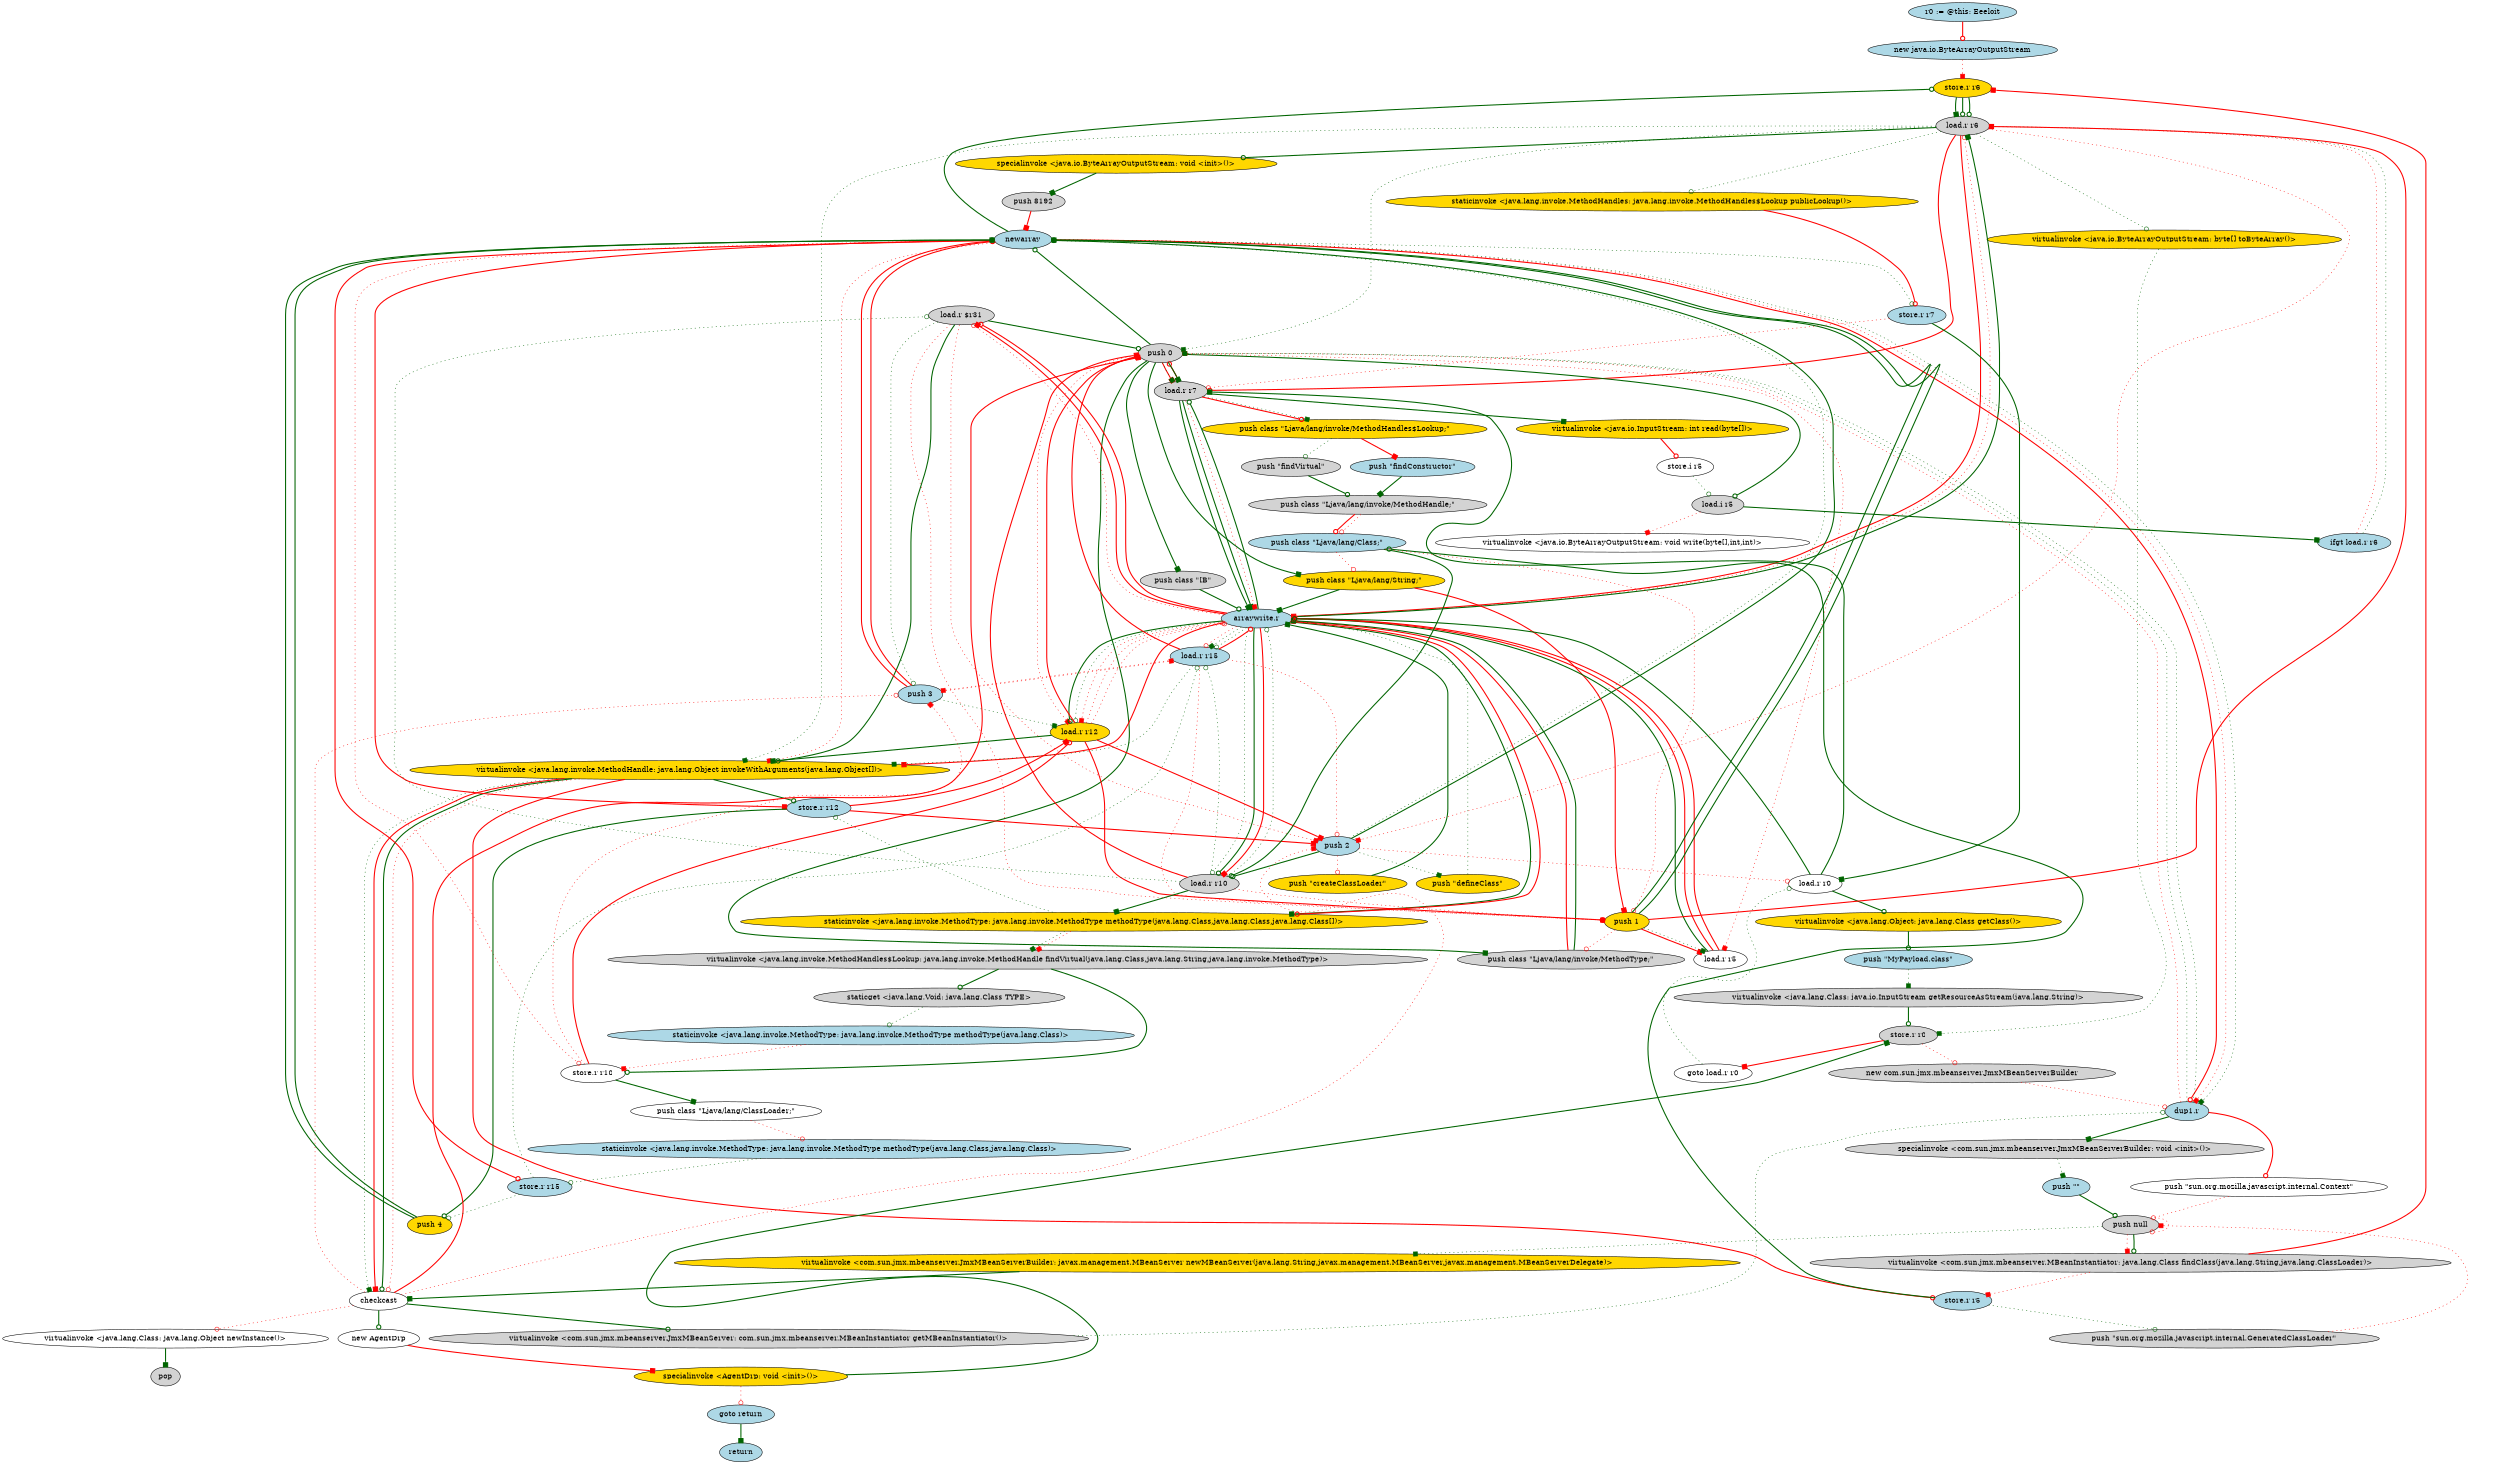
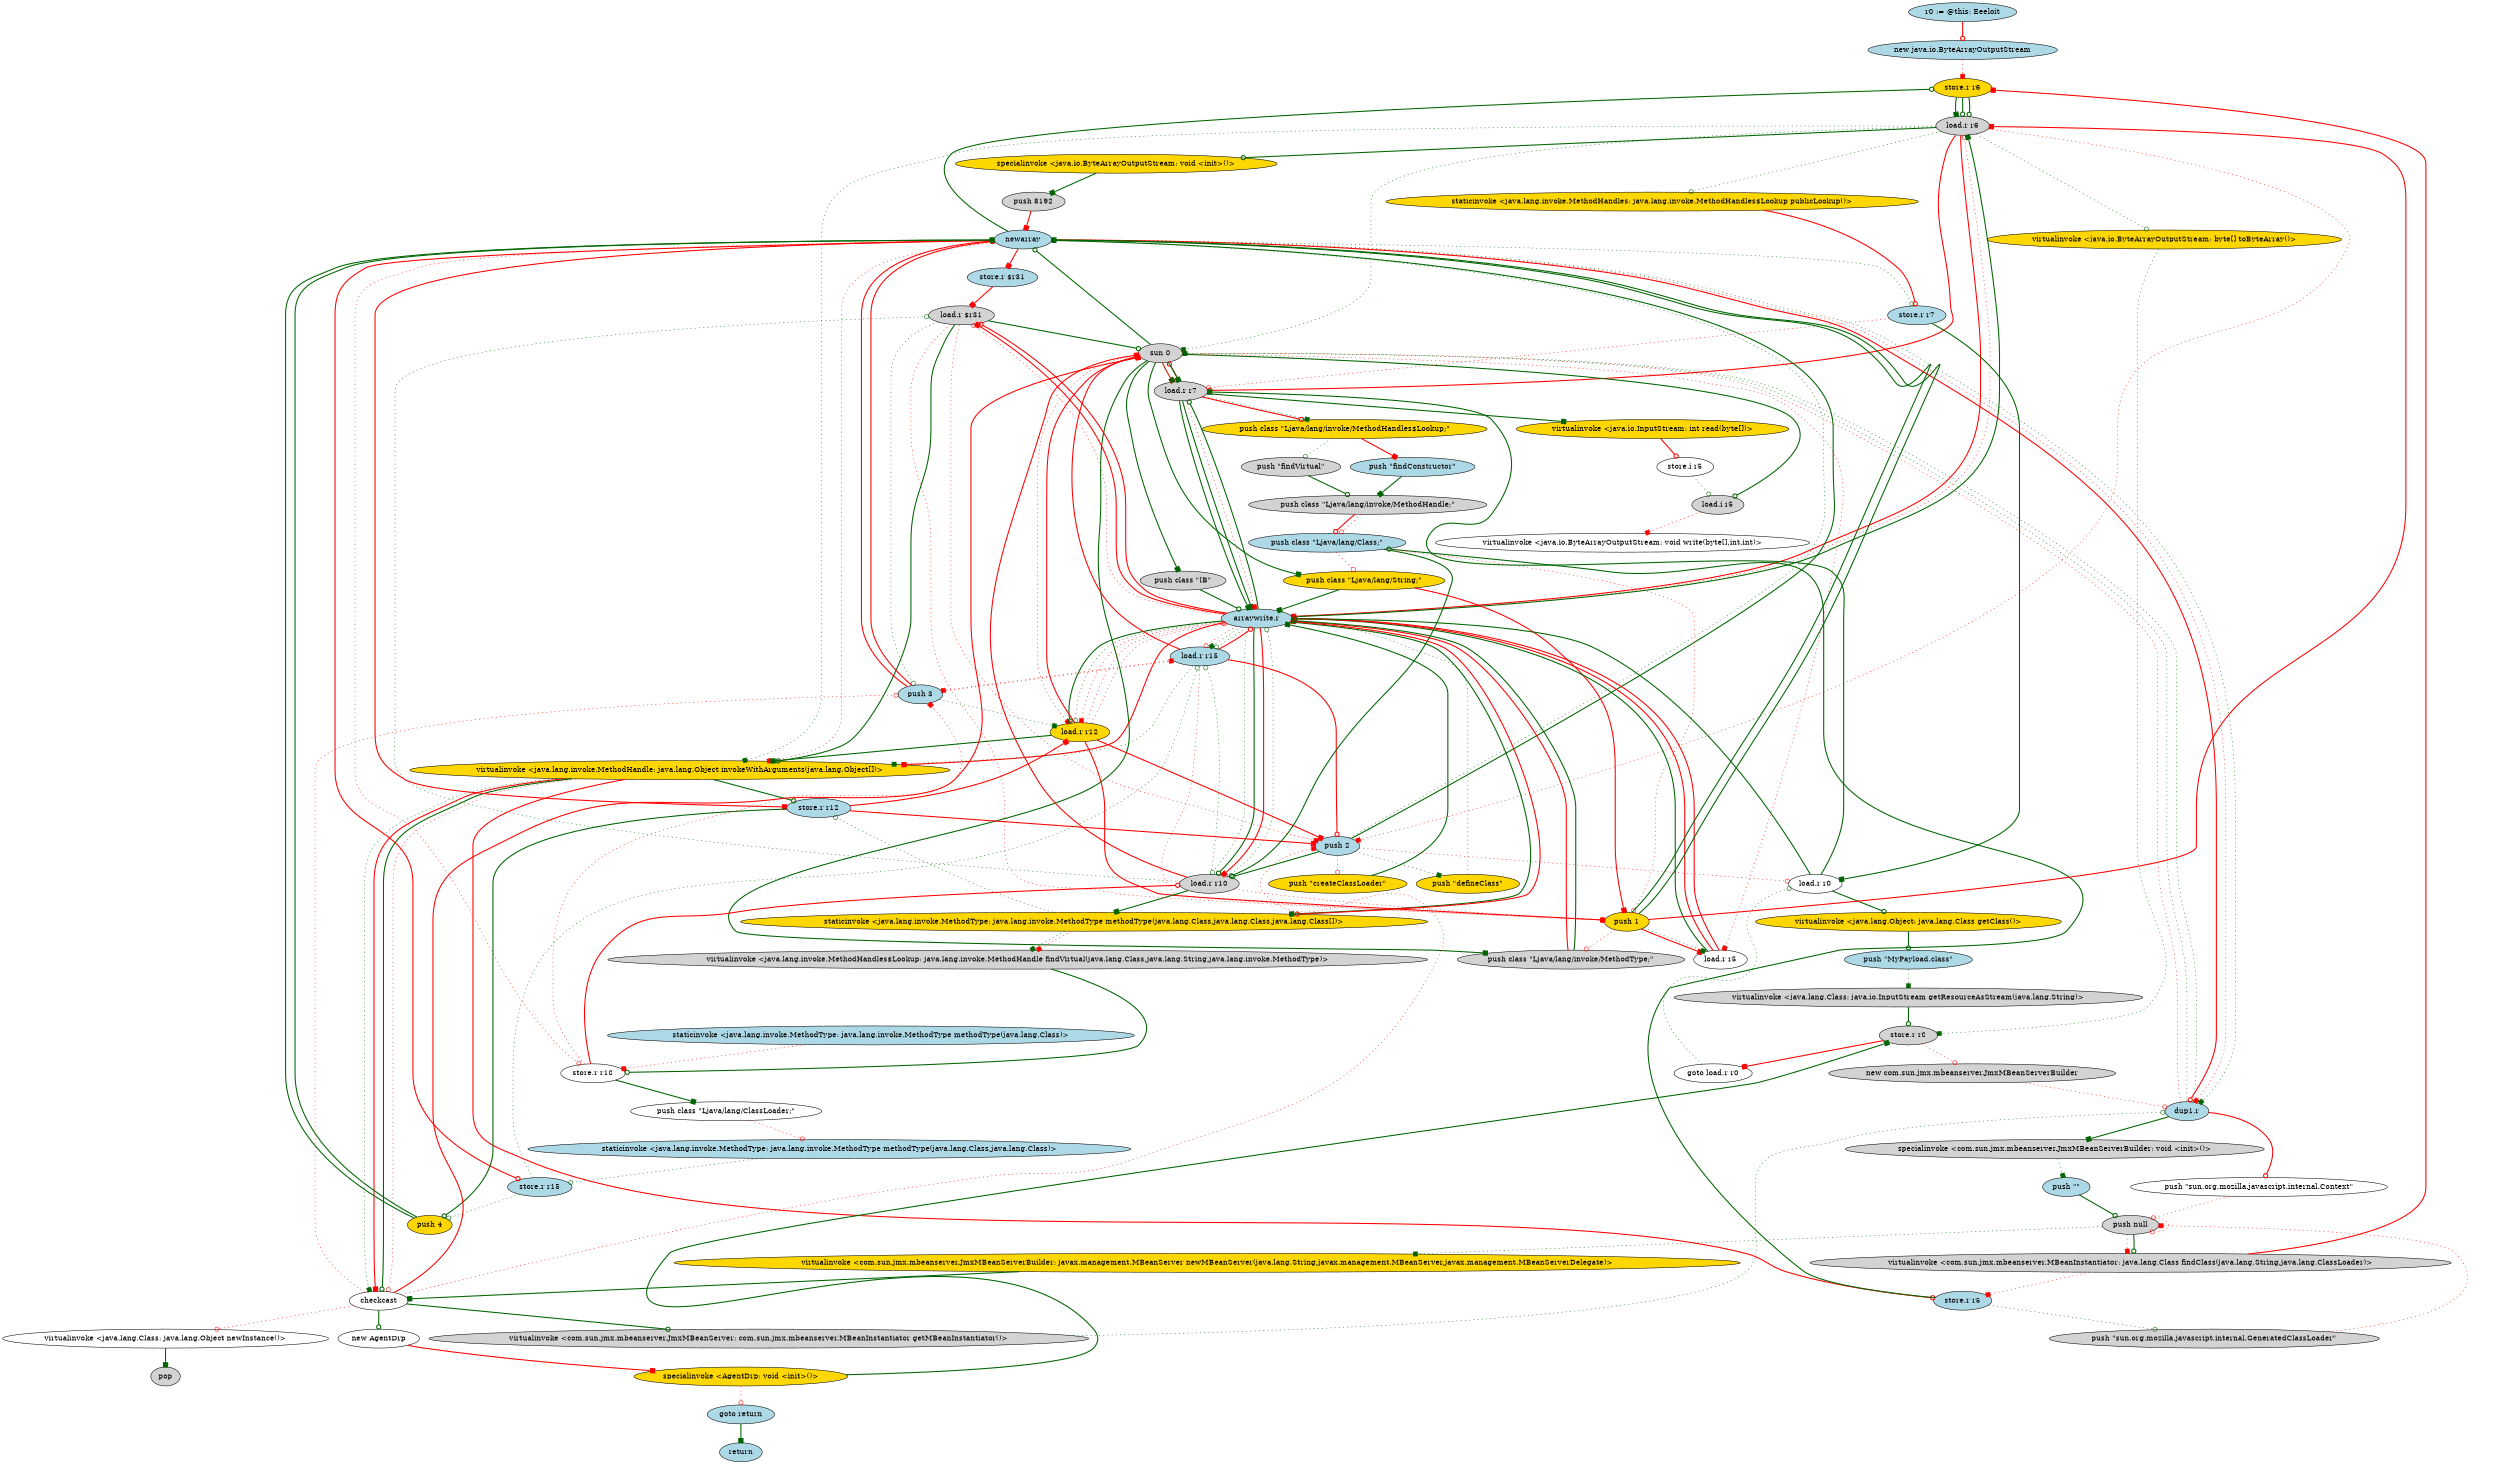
none -> (1003, 277)
(1160, 353) -> (1160, 353)
(2354, 543) -> none
(1332, 712) -> (1332, 712)
(741, 854) -> (825, 903)
(939, 998) -> none
